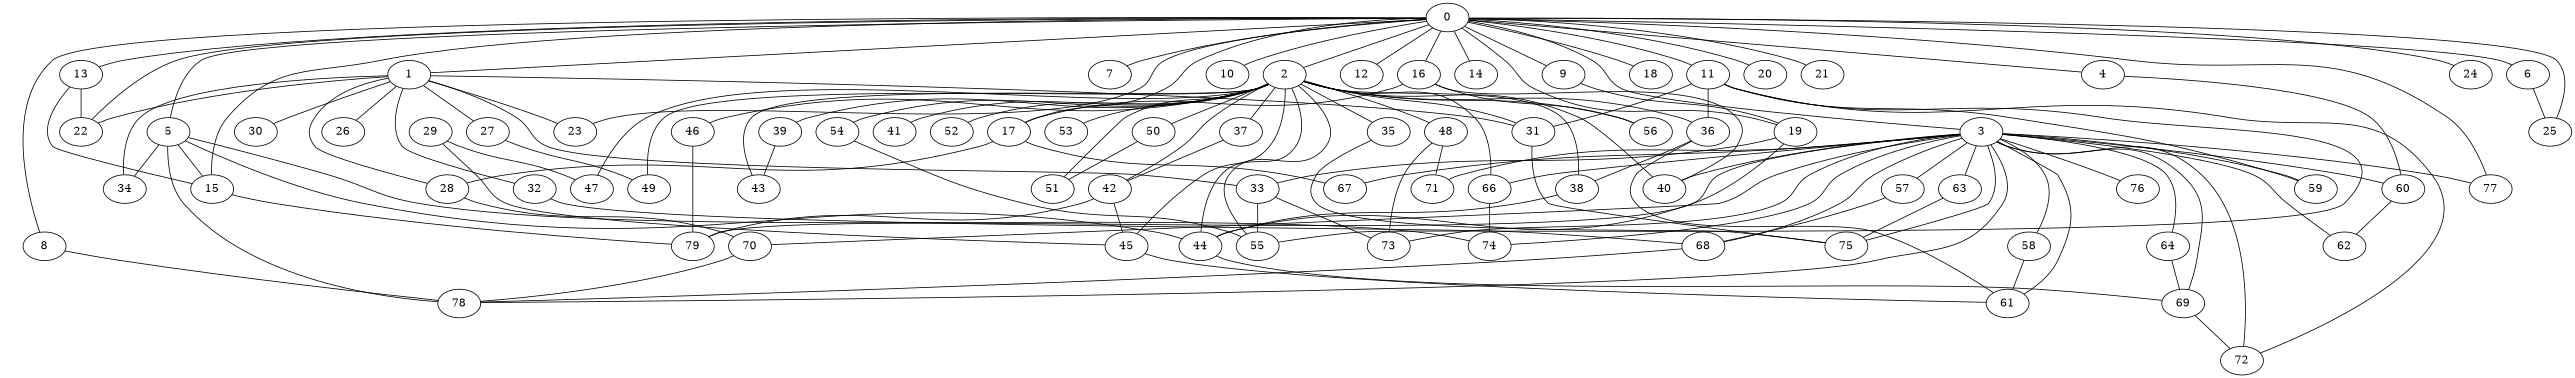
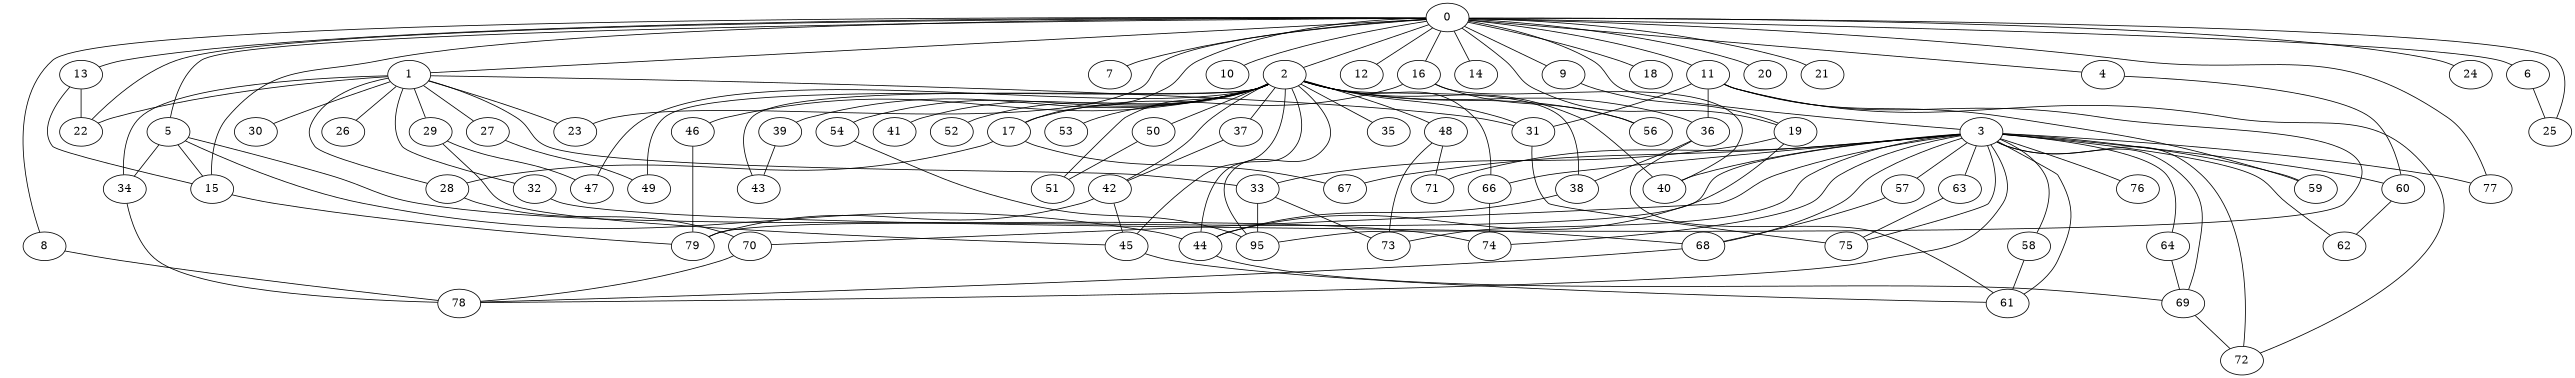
none -> (420, 103)
(1522, 229) -> none
(1258, 246) -> (1258, 246)
(273, 264) -> (263, 290)
